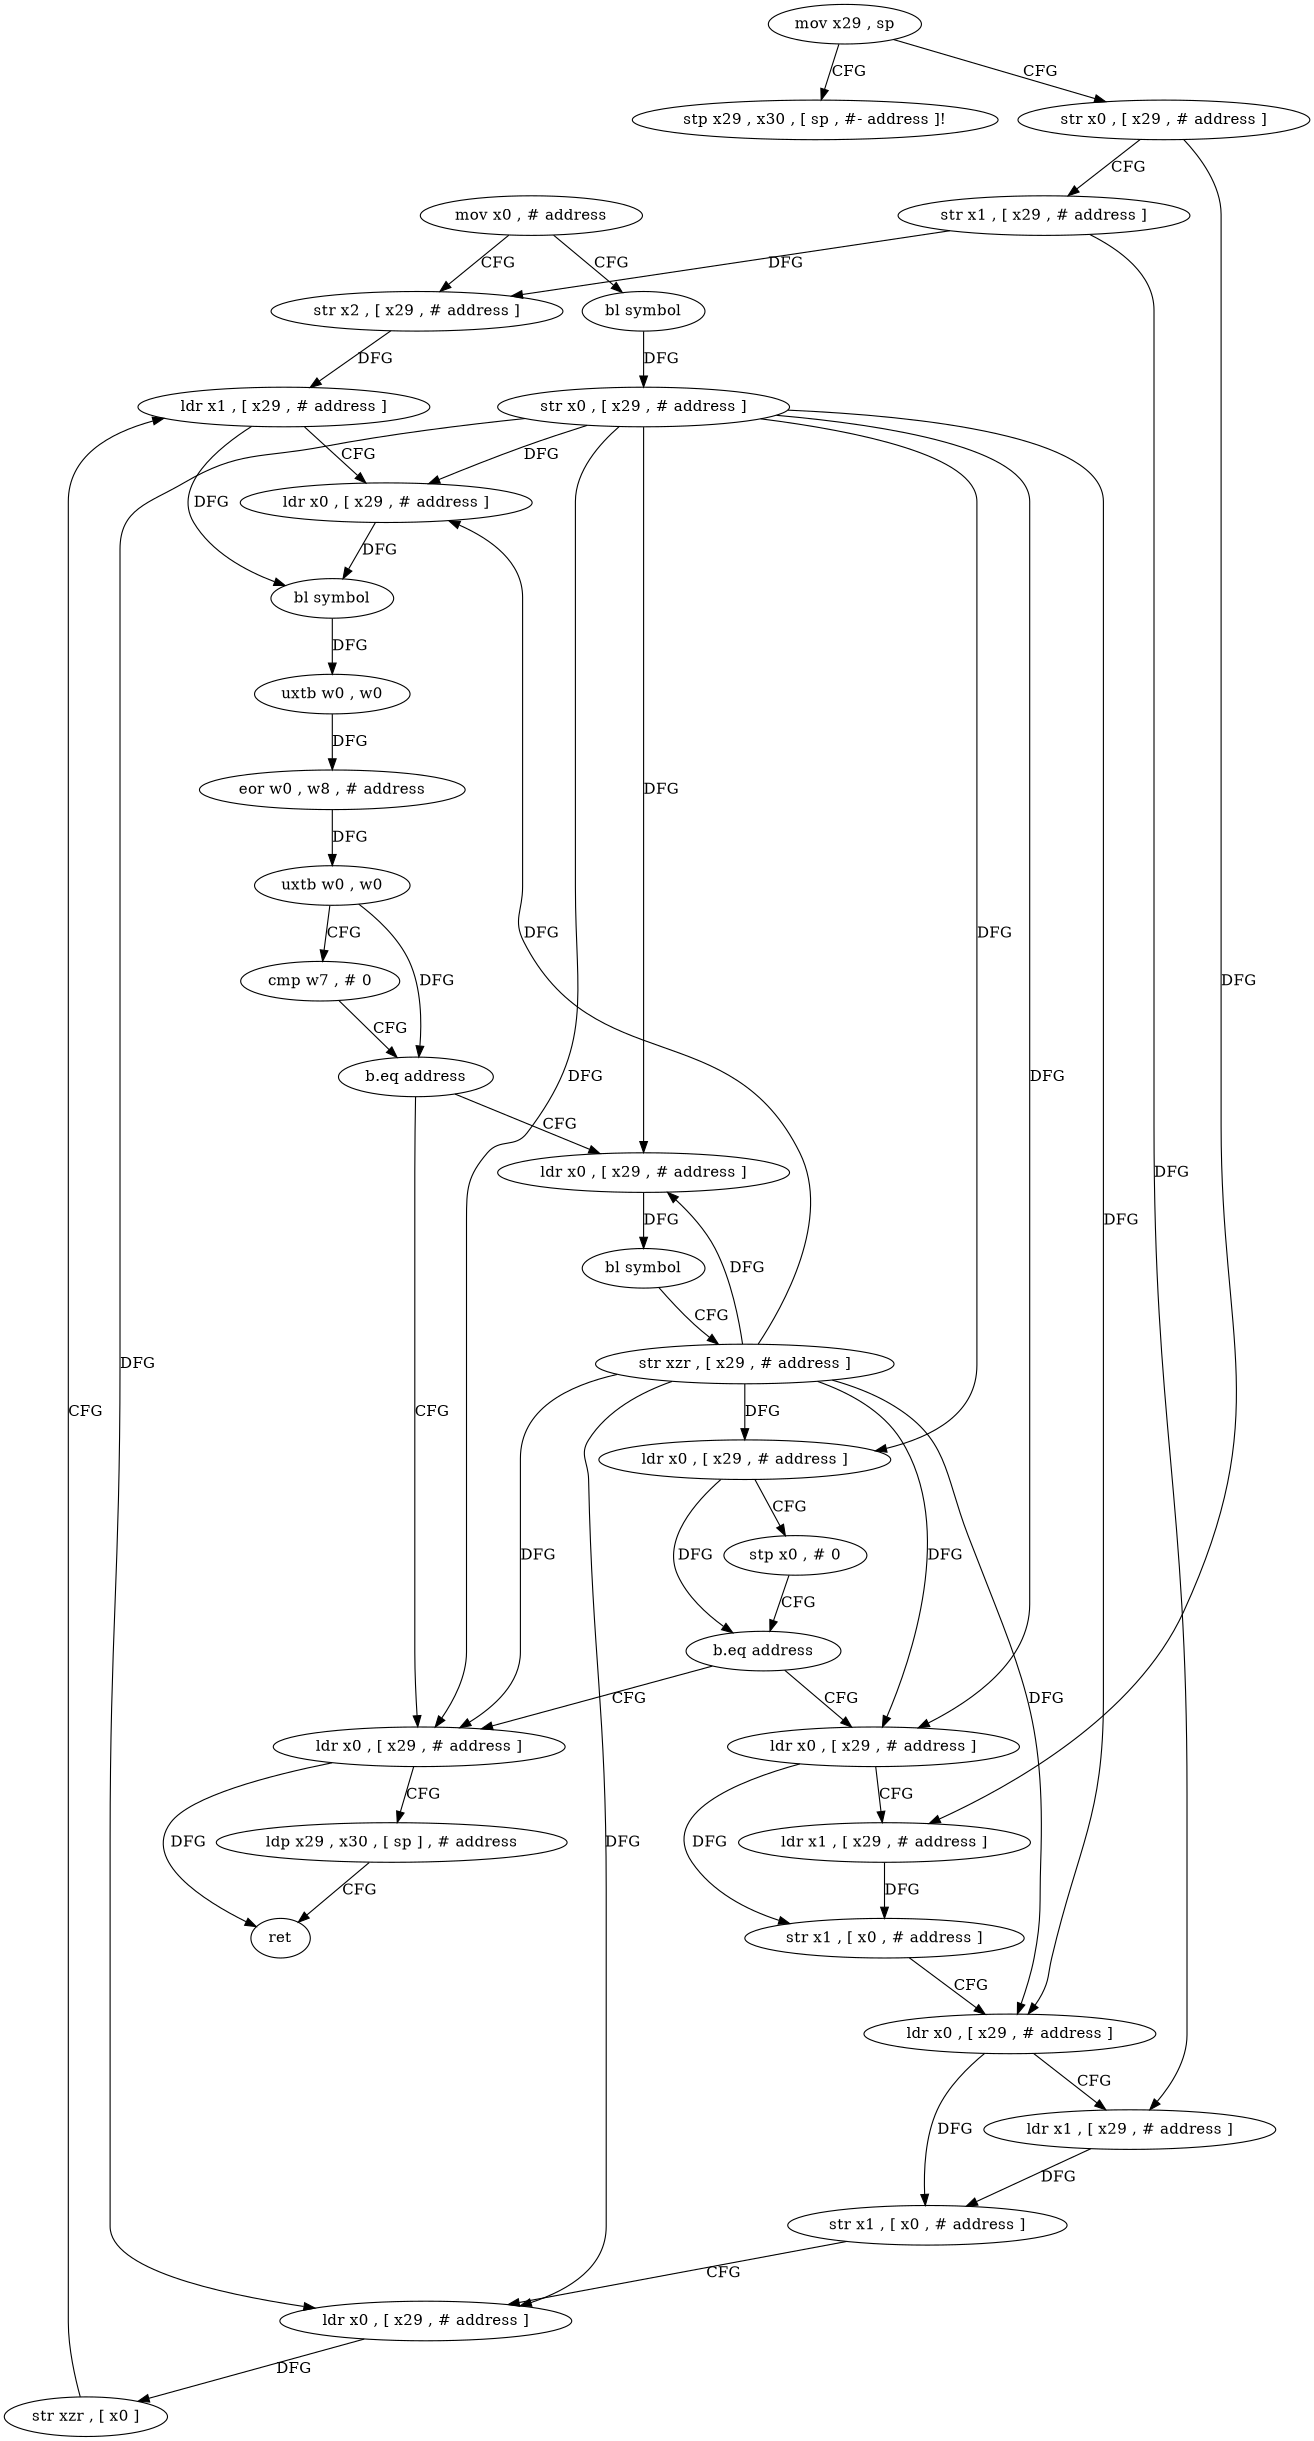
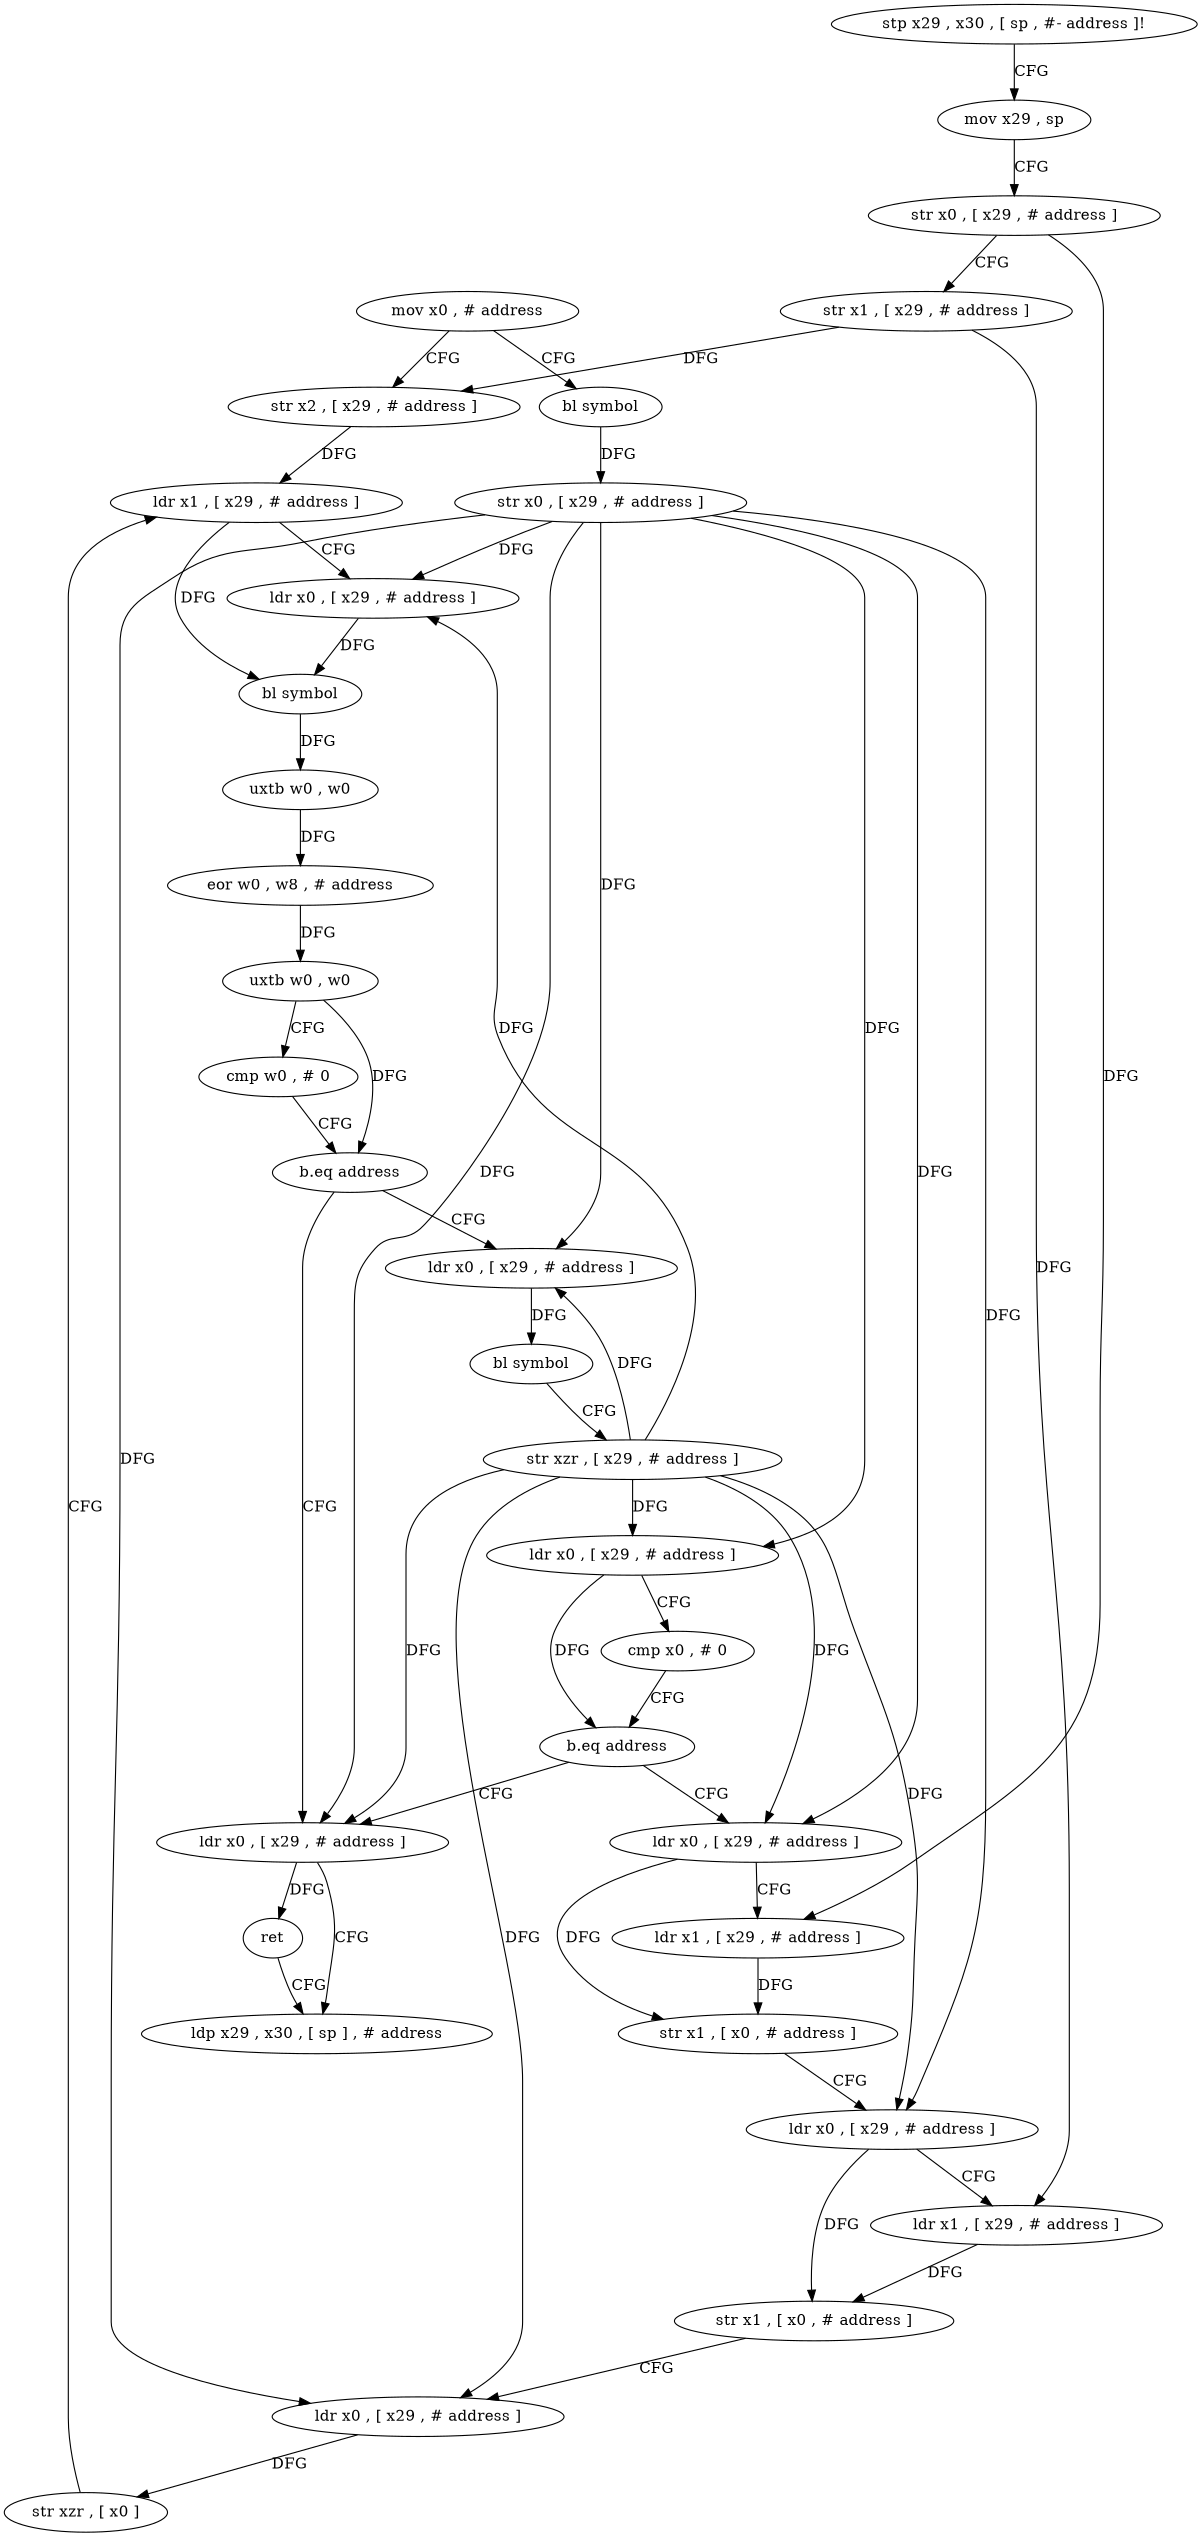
(832, 67) -> (1014, 67)
(320, 981) -> (278, 1077)
(795, 1555) -> (678, 1651)
(338, 1889) -> (286, 1982)
